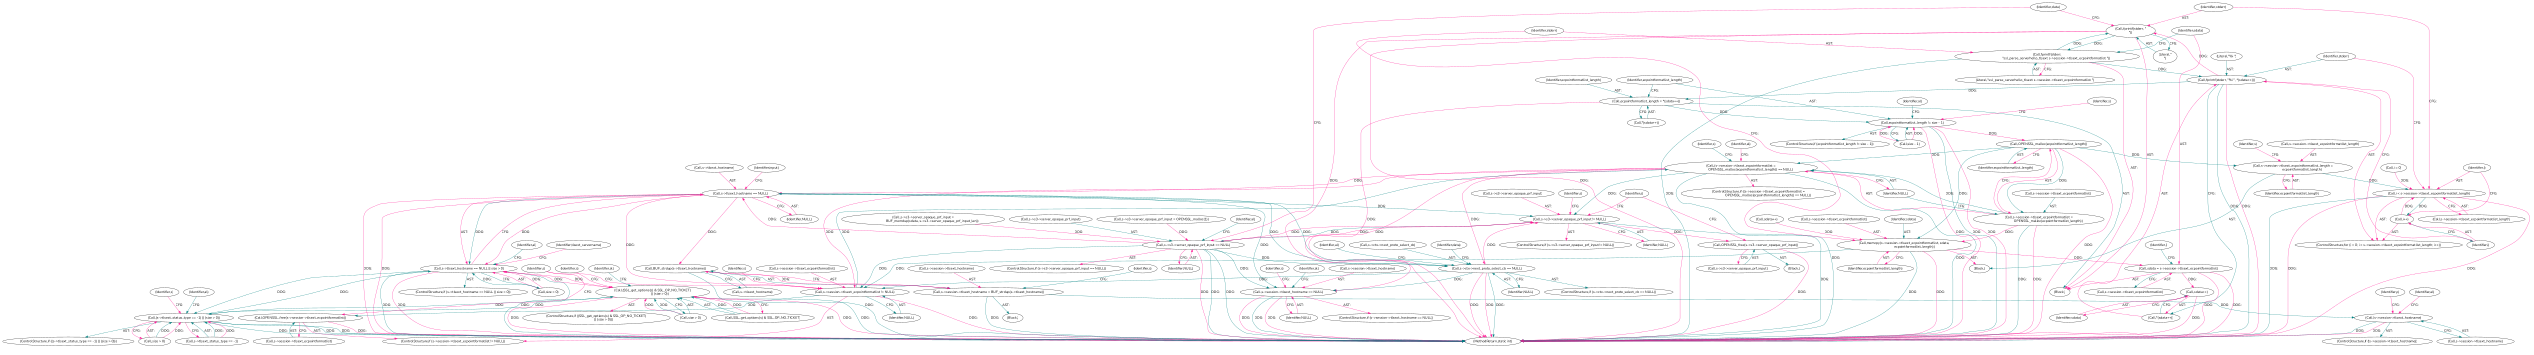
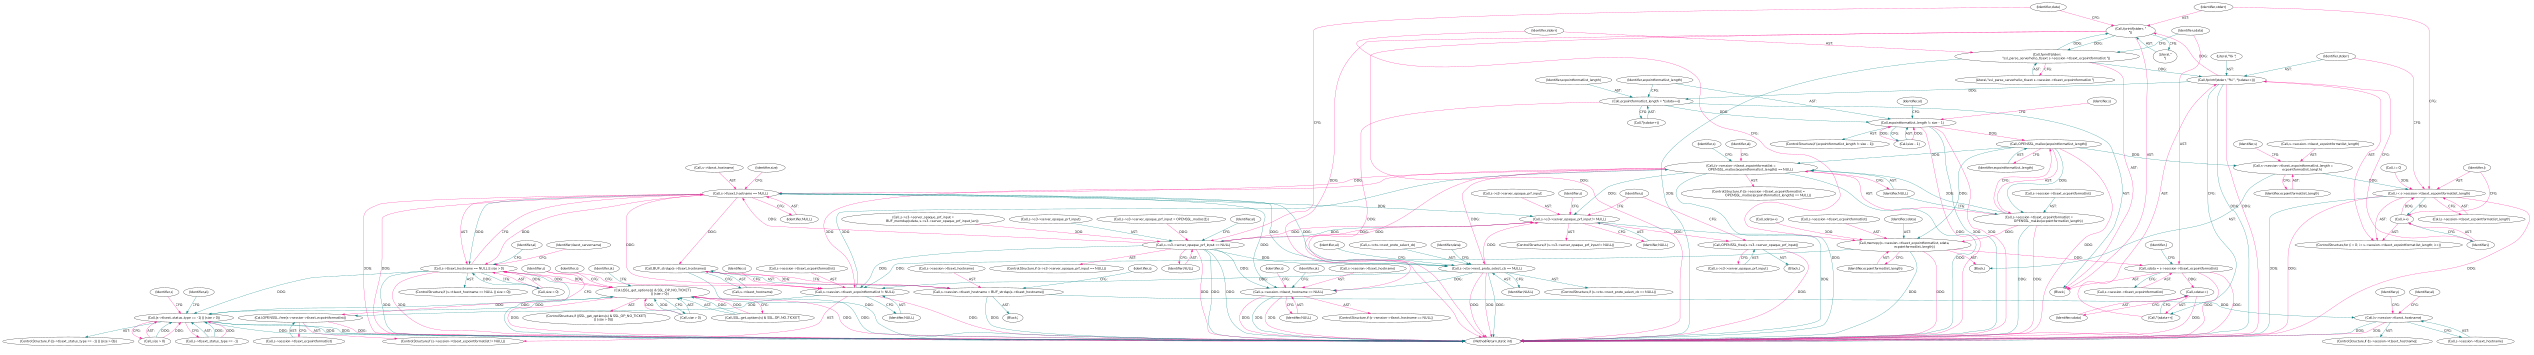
(767, 168) -> (767, 168)
(317, 292) -> none
